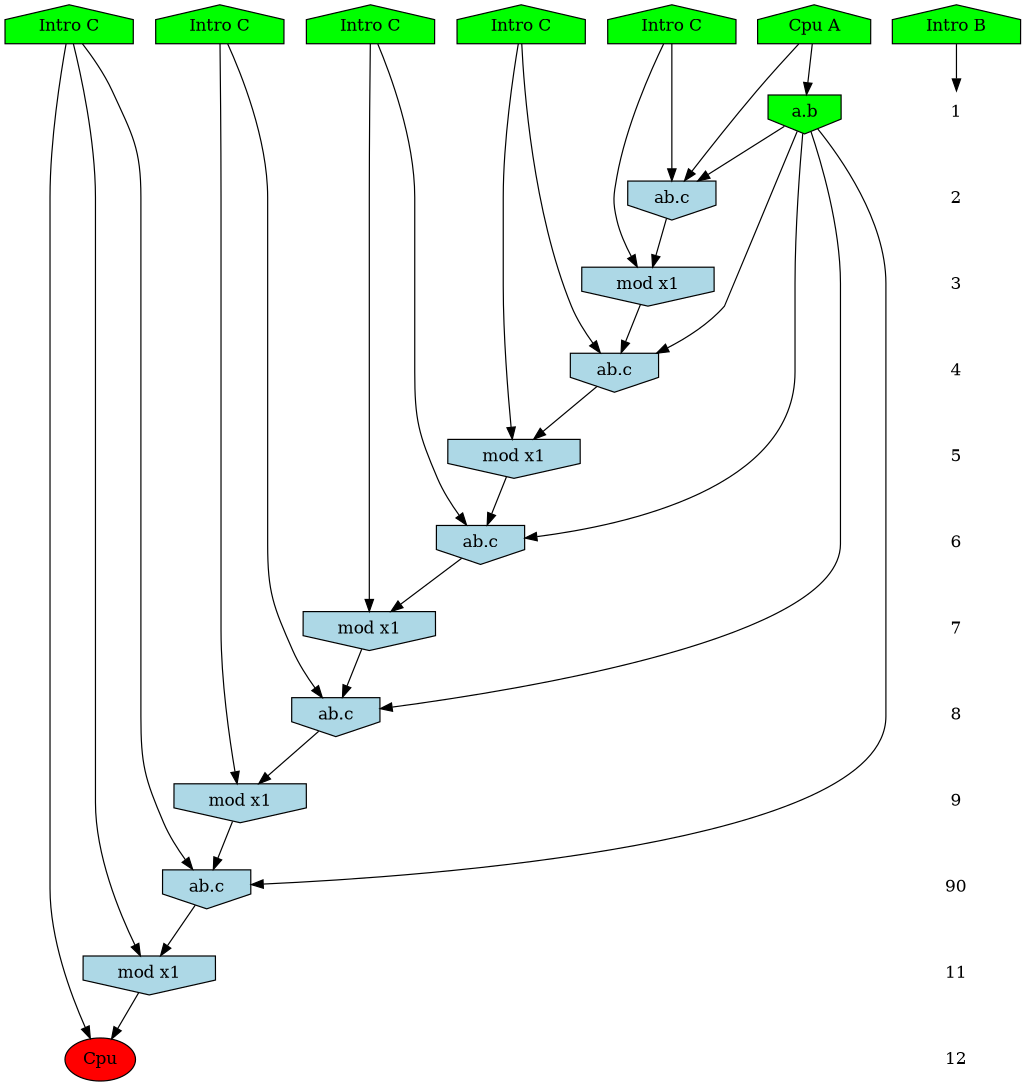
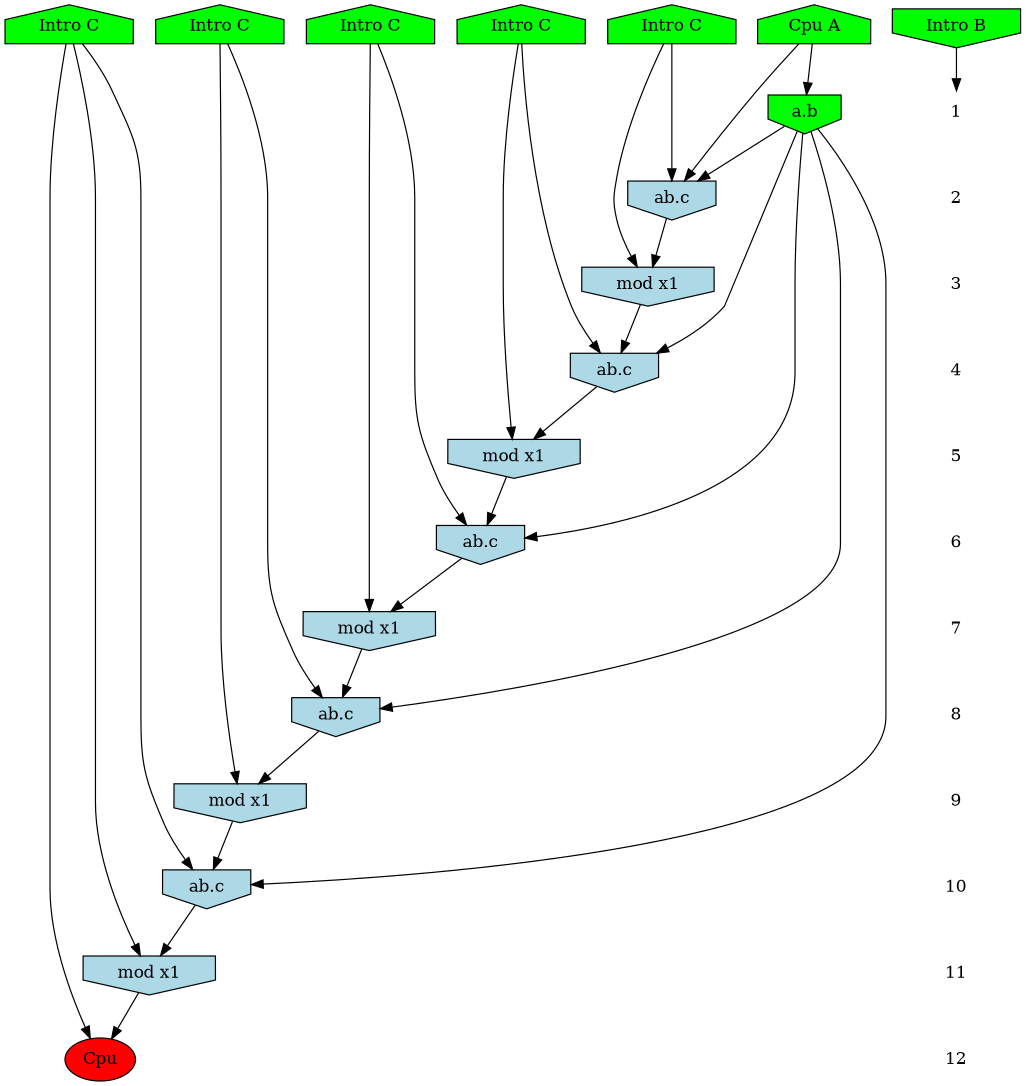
(956, 26) -> (956, 26)
(956, 887) -> (956, 887)
